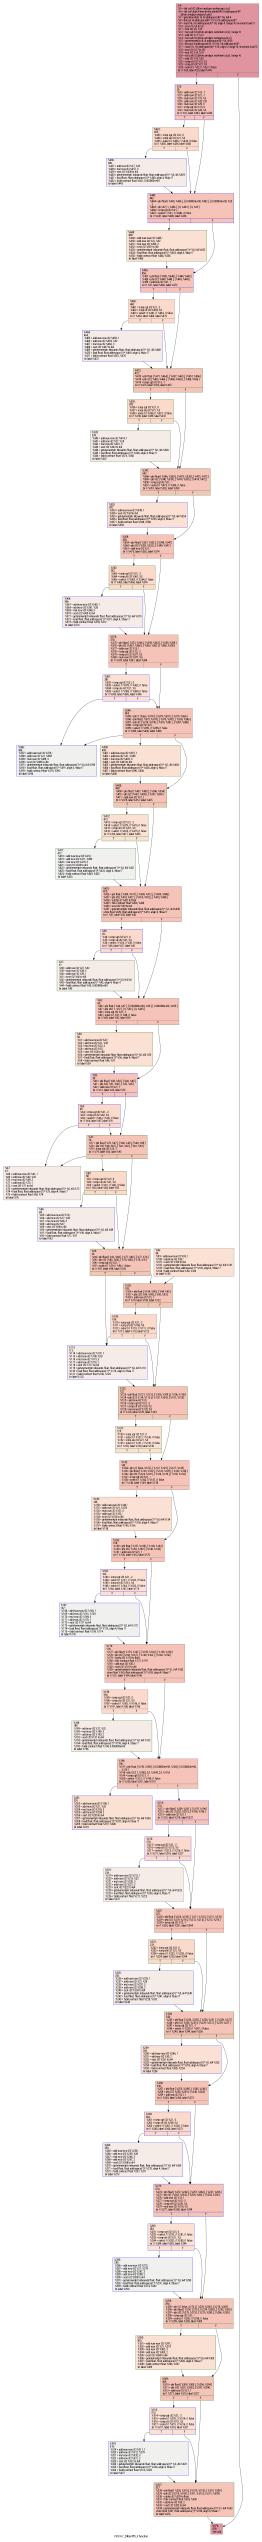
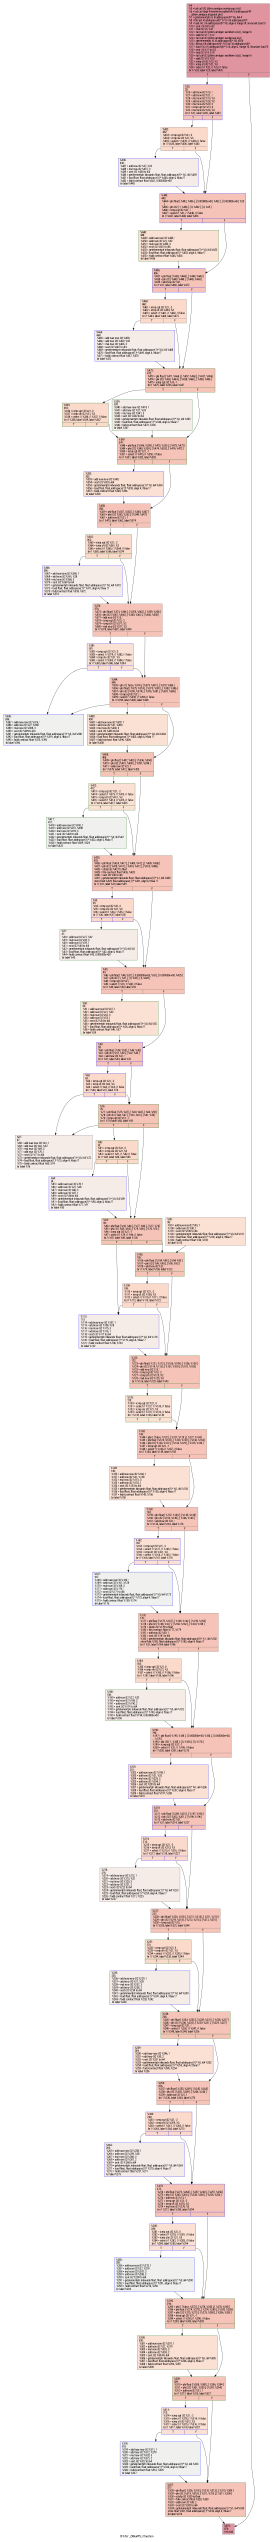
(139, 426) -> none
none -> (174, 1801)
